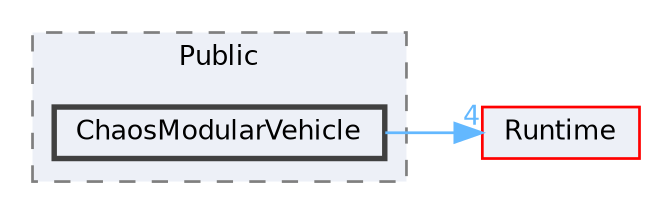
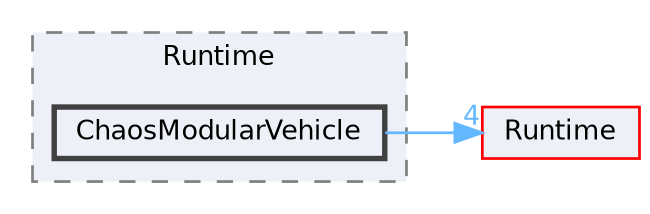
(219, 58) -> (219, 58)
